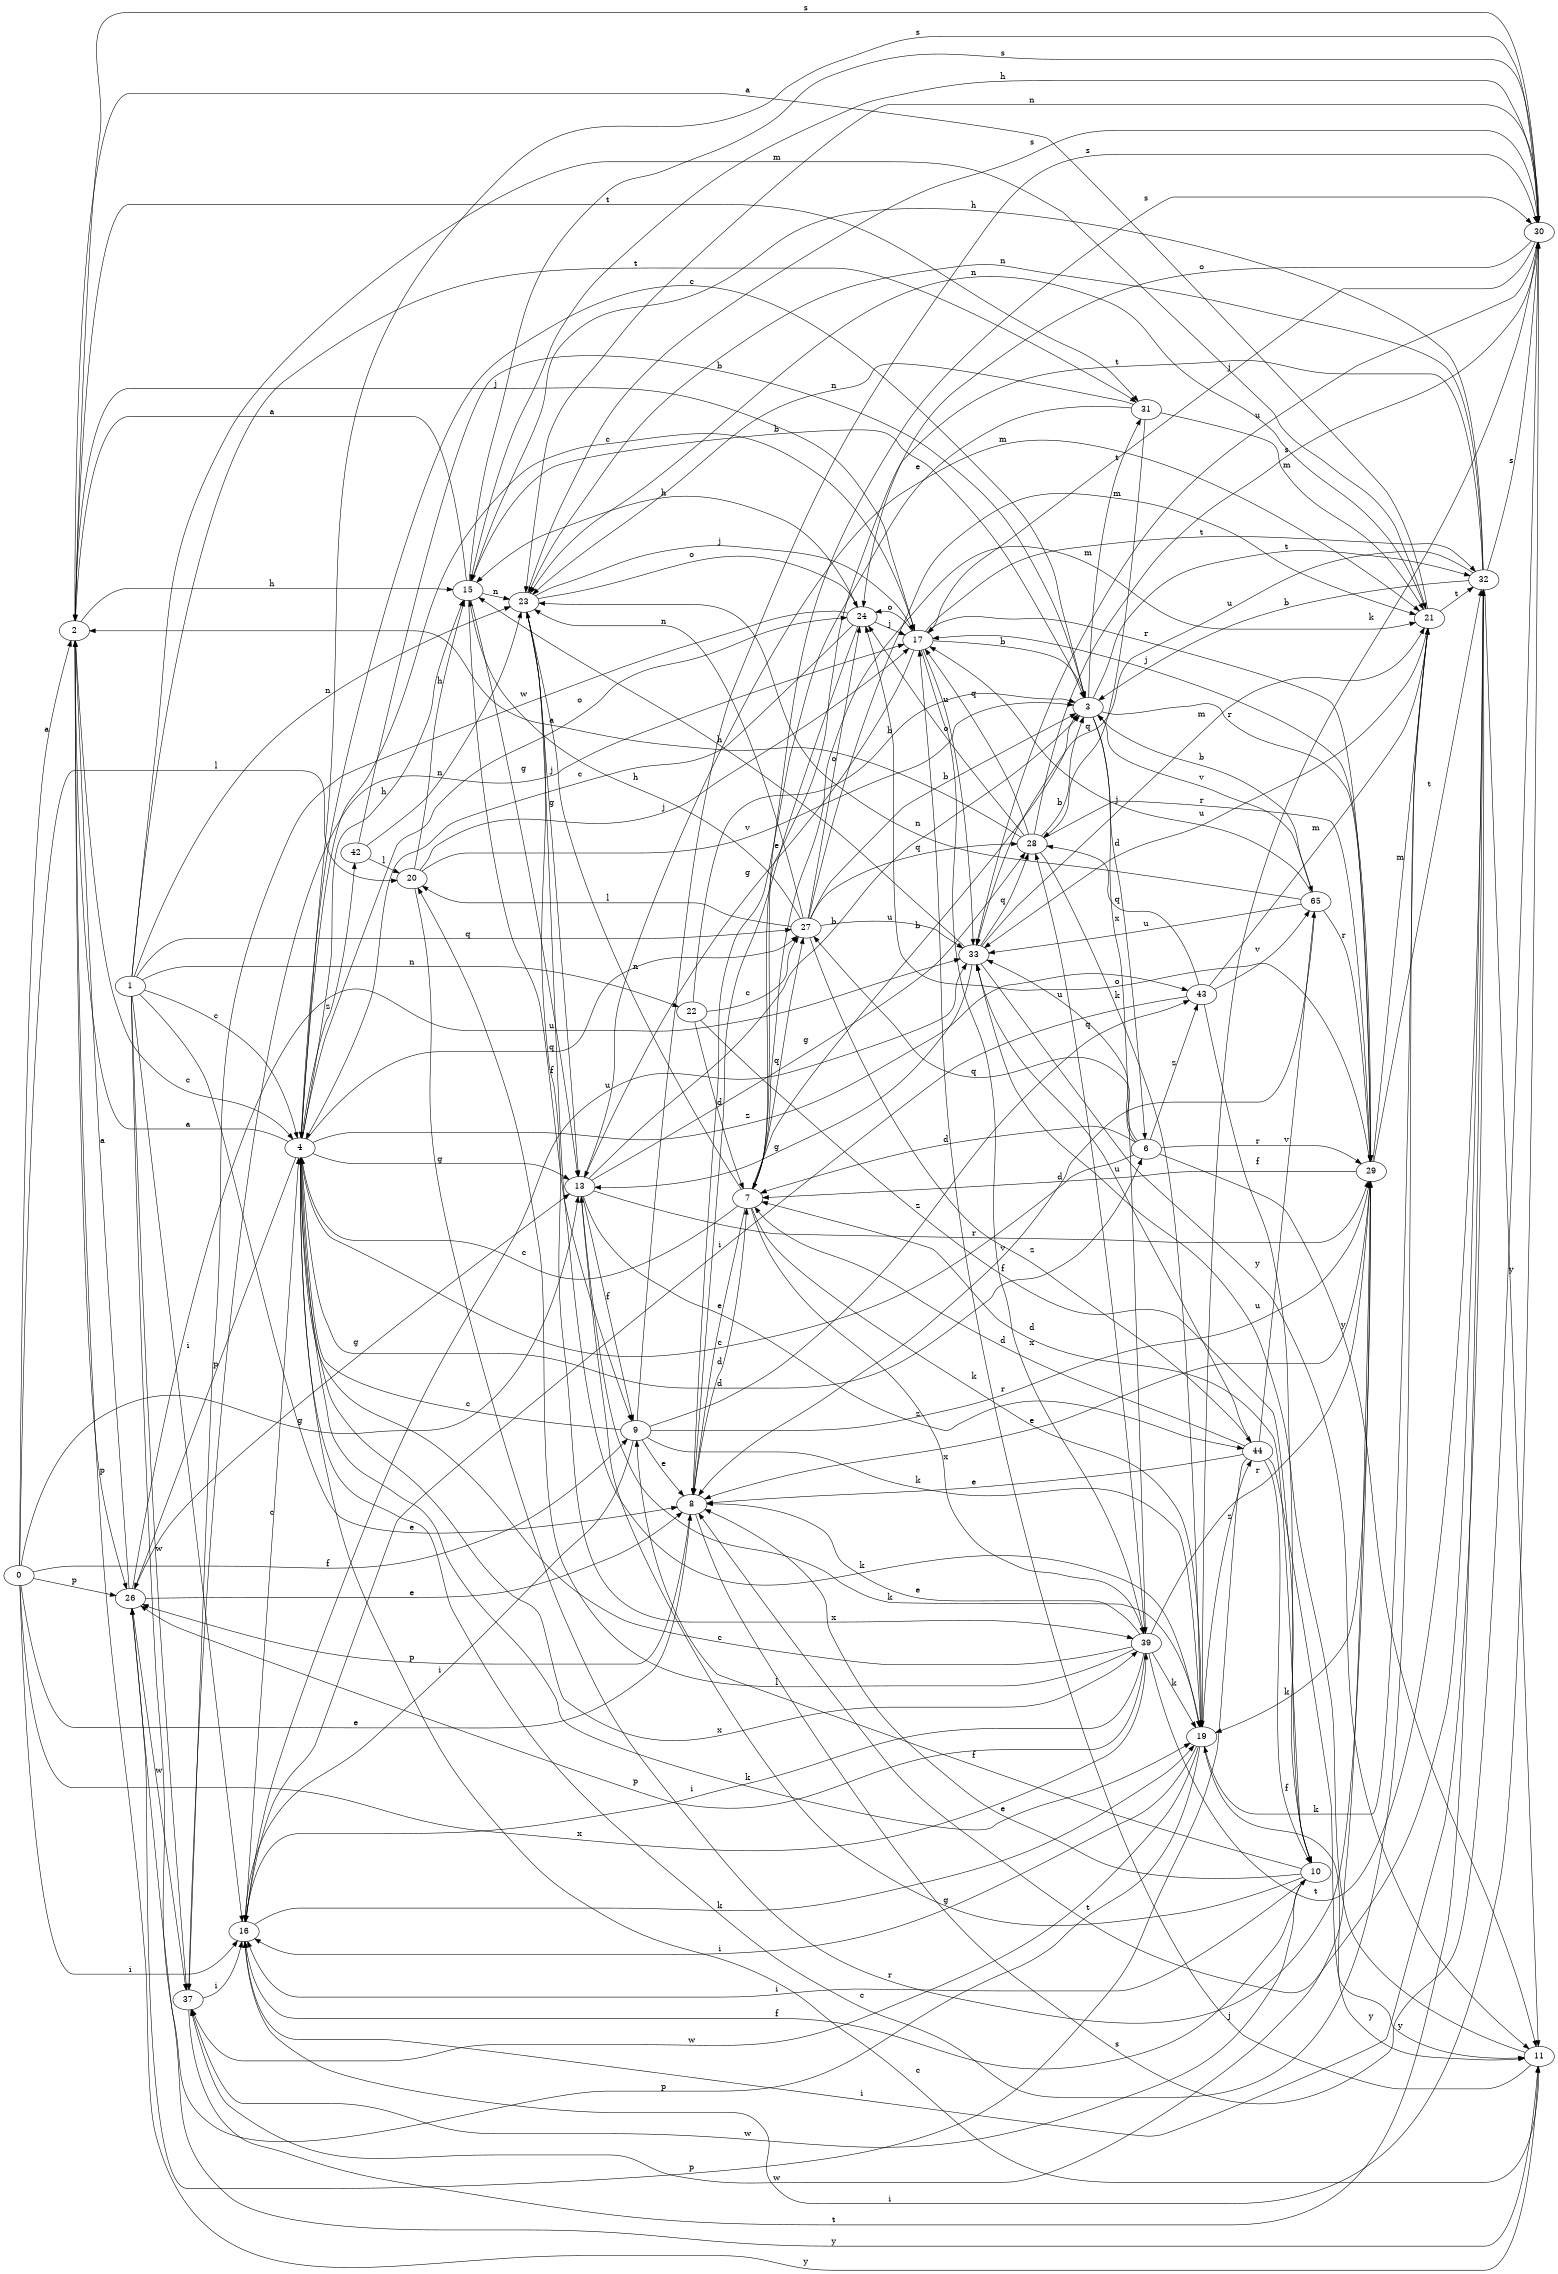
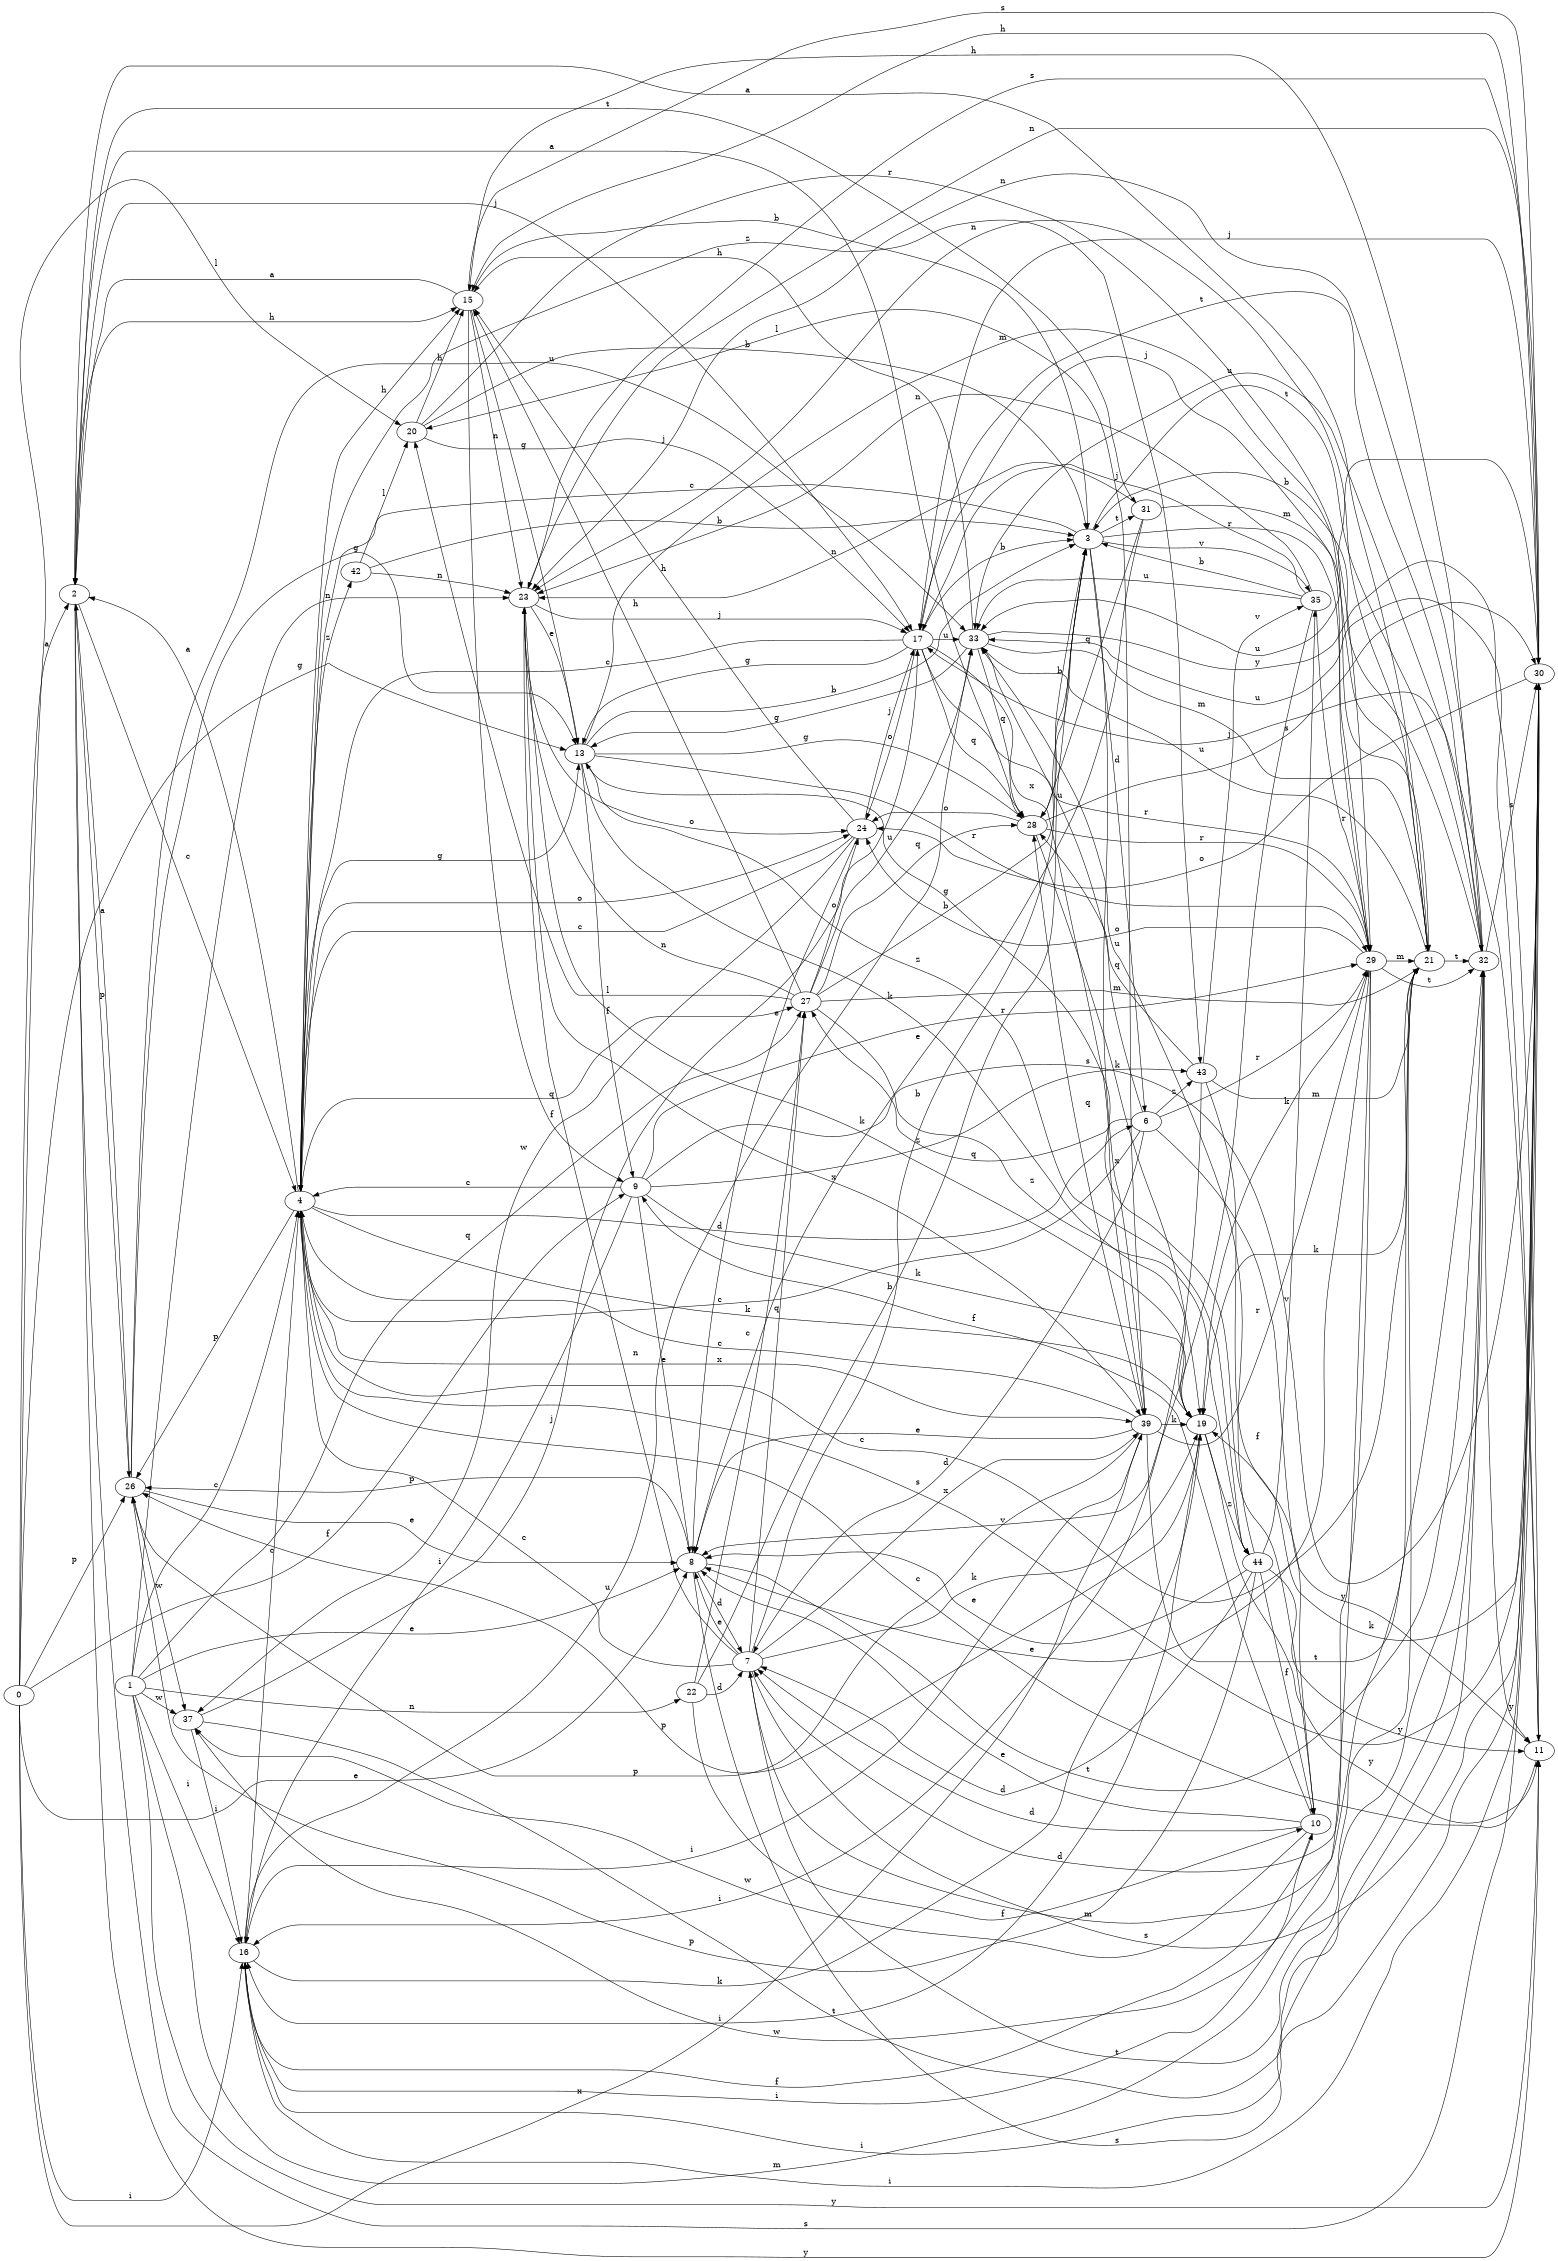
(370, 325) -> none
(986, 740) -> (959, 745)
(552, 803) -> (552, 634)
(748, 828) -> (748, 345)
(1316, 902) -> (1316, 601)
(1446, 1706) -> (1358, 1696)
(742, 2045) -> none
